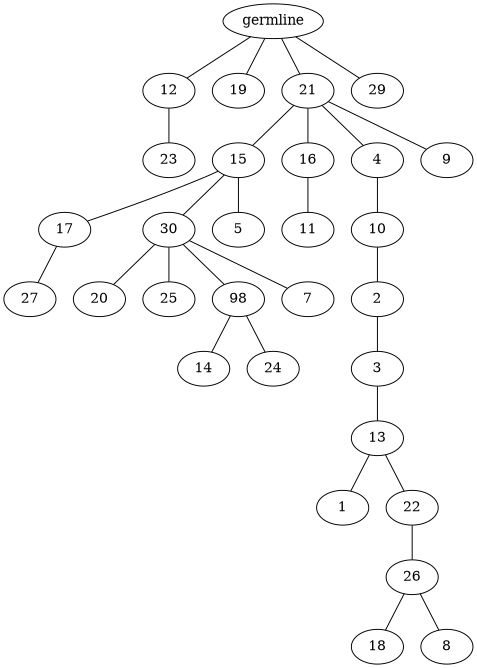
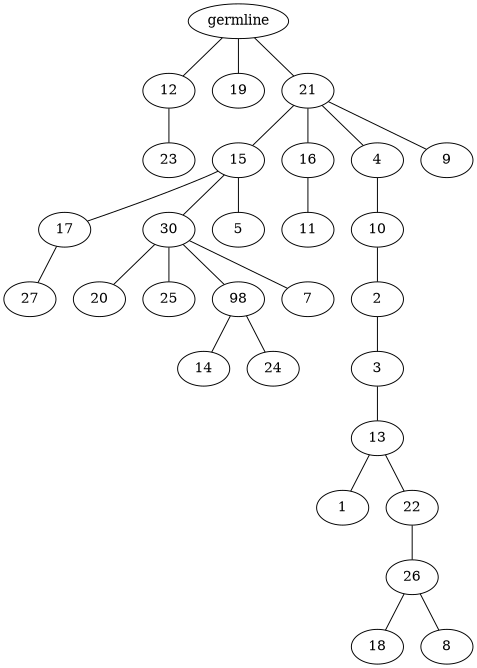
(377, 91) -> none
